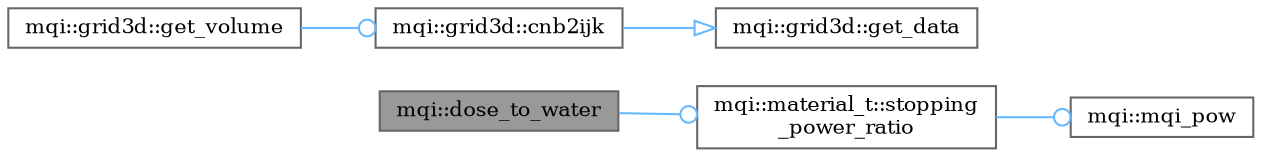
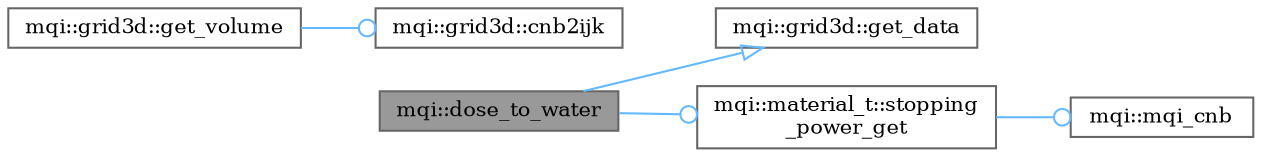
(659, 28) -> (663, 72)
(847, 117) -> (847, 117)
(1162, 117) -> (1162, 117)
